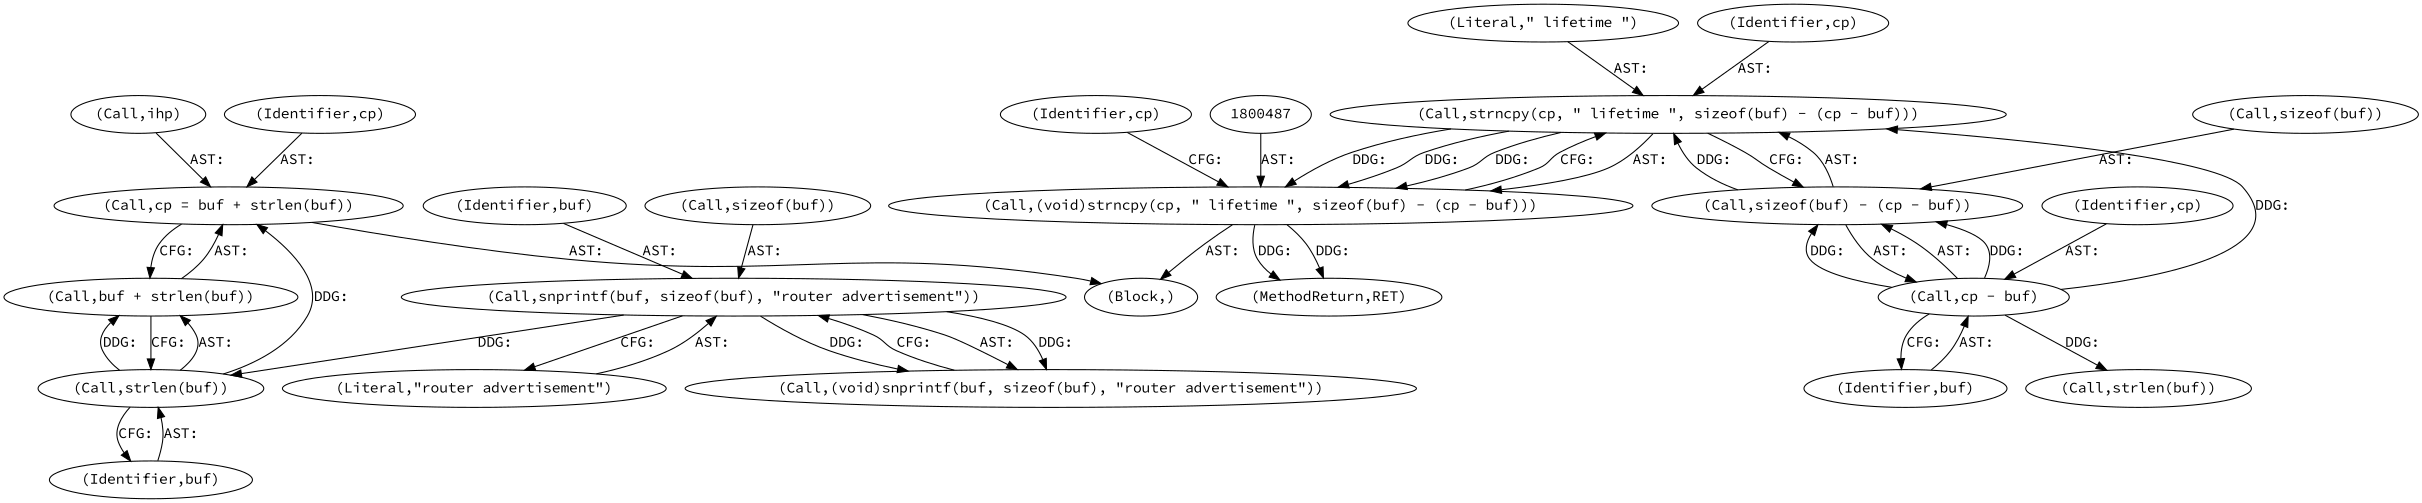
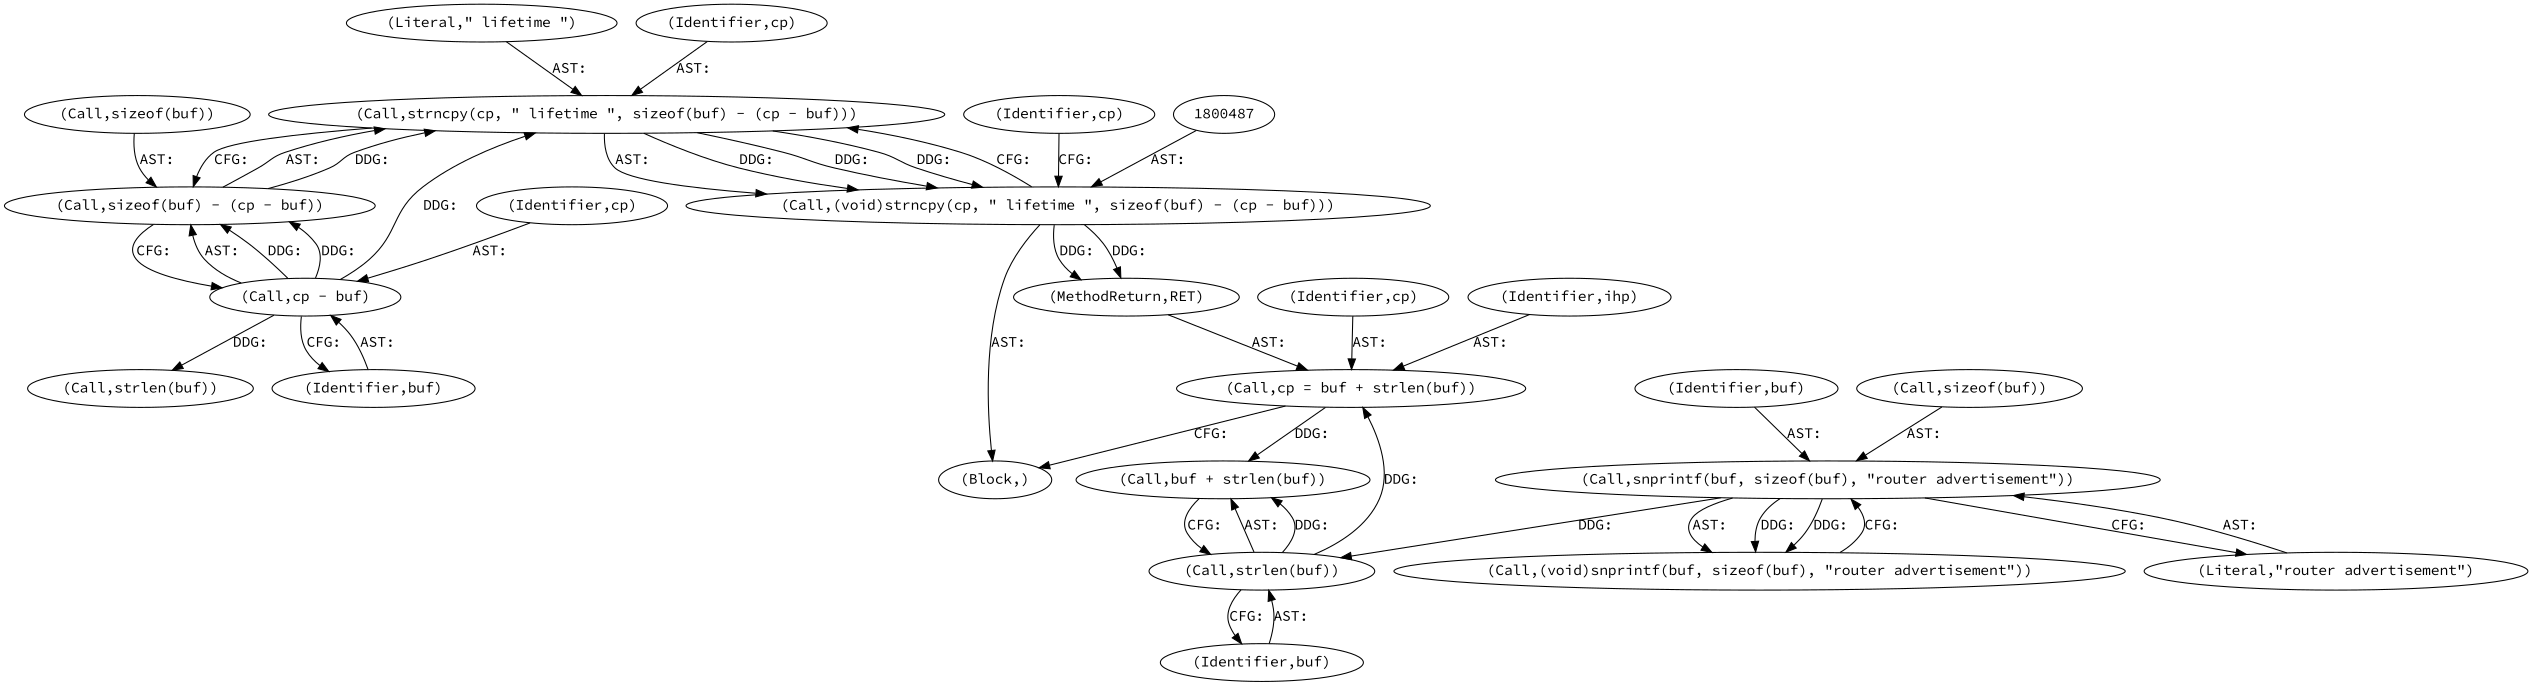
(138, 114) -> (1570, 297)
(181, 251) -> (1316, 434)
(591, 251) -> (1216, 434)
(1895, 251) -> (158, 251)
(203, 259) -> (1233, 340)
